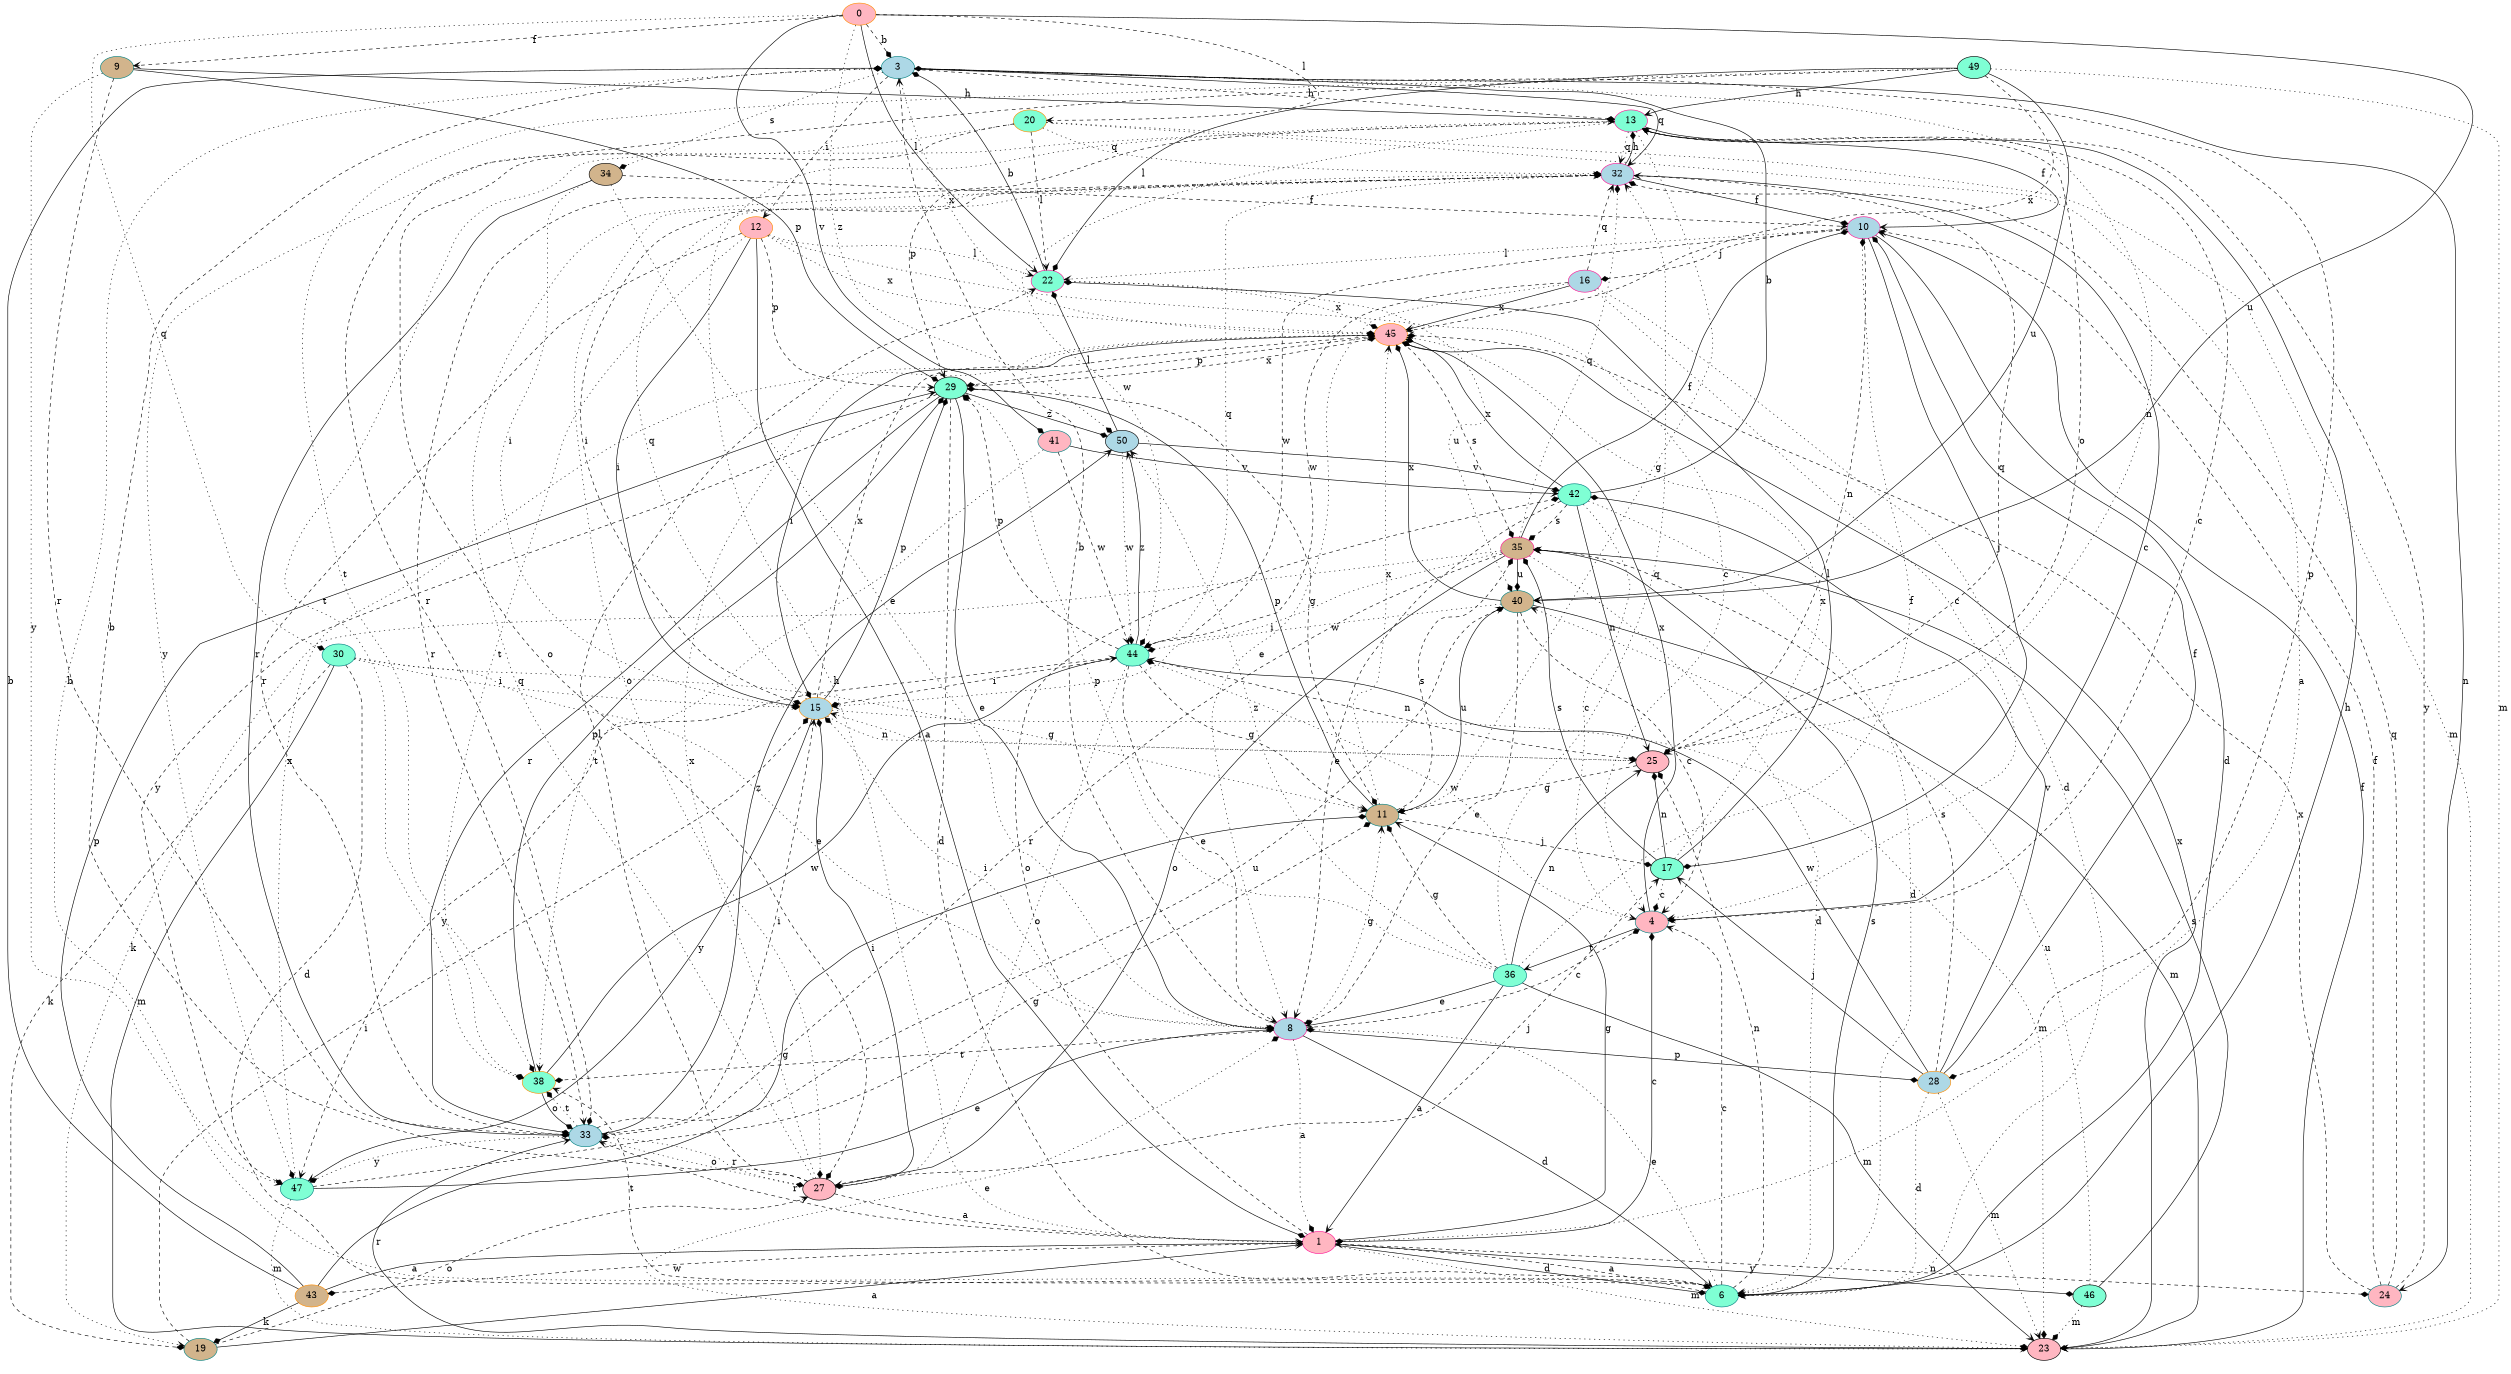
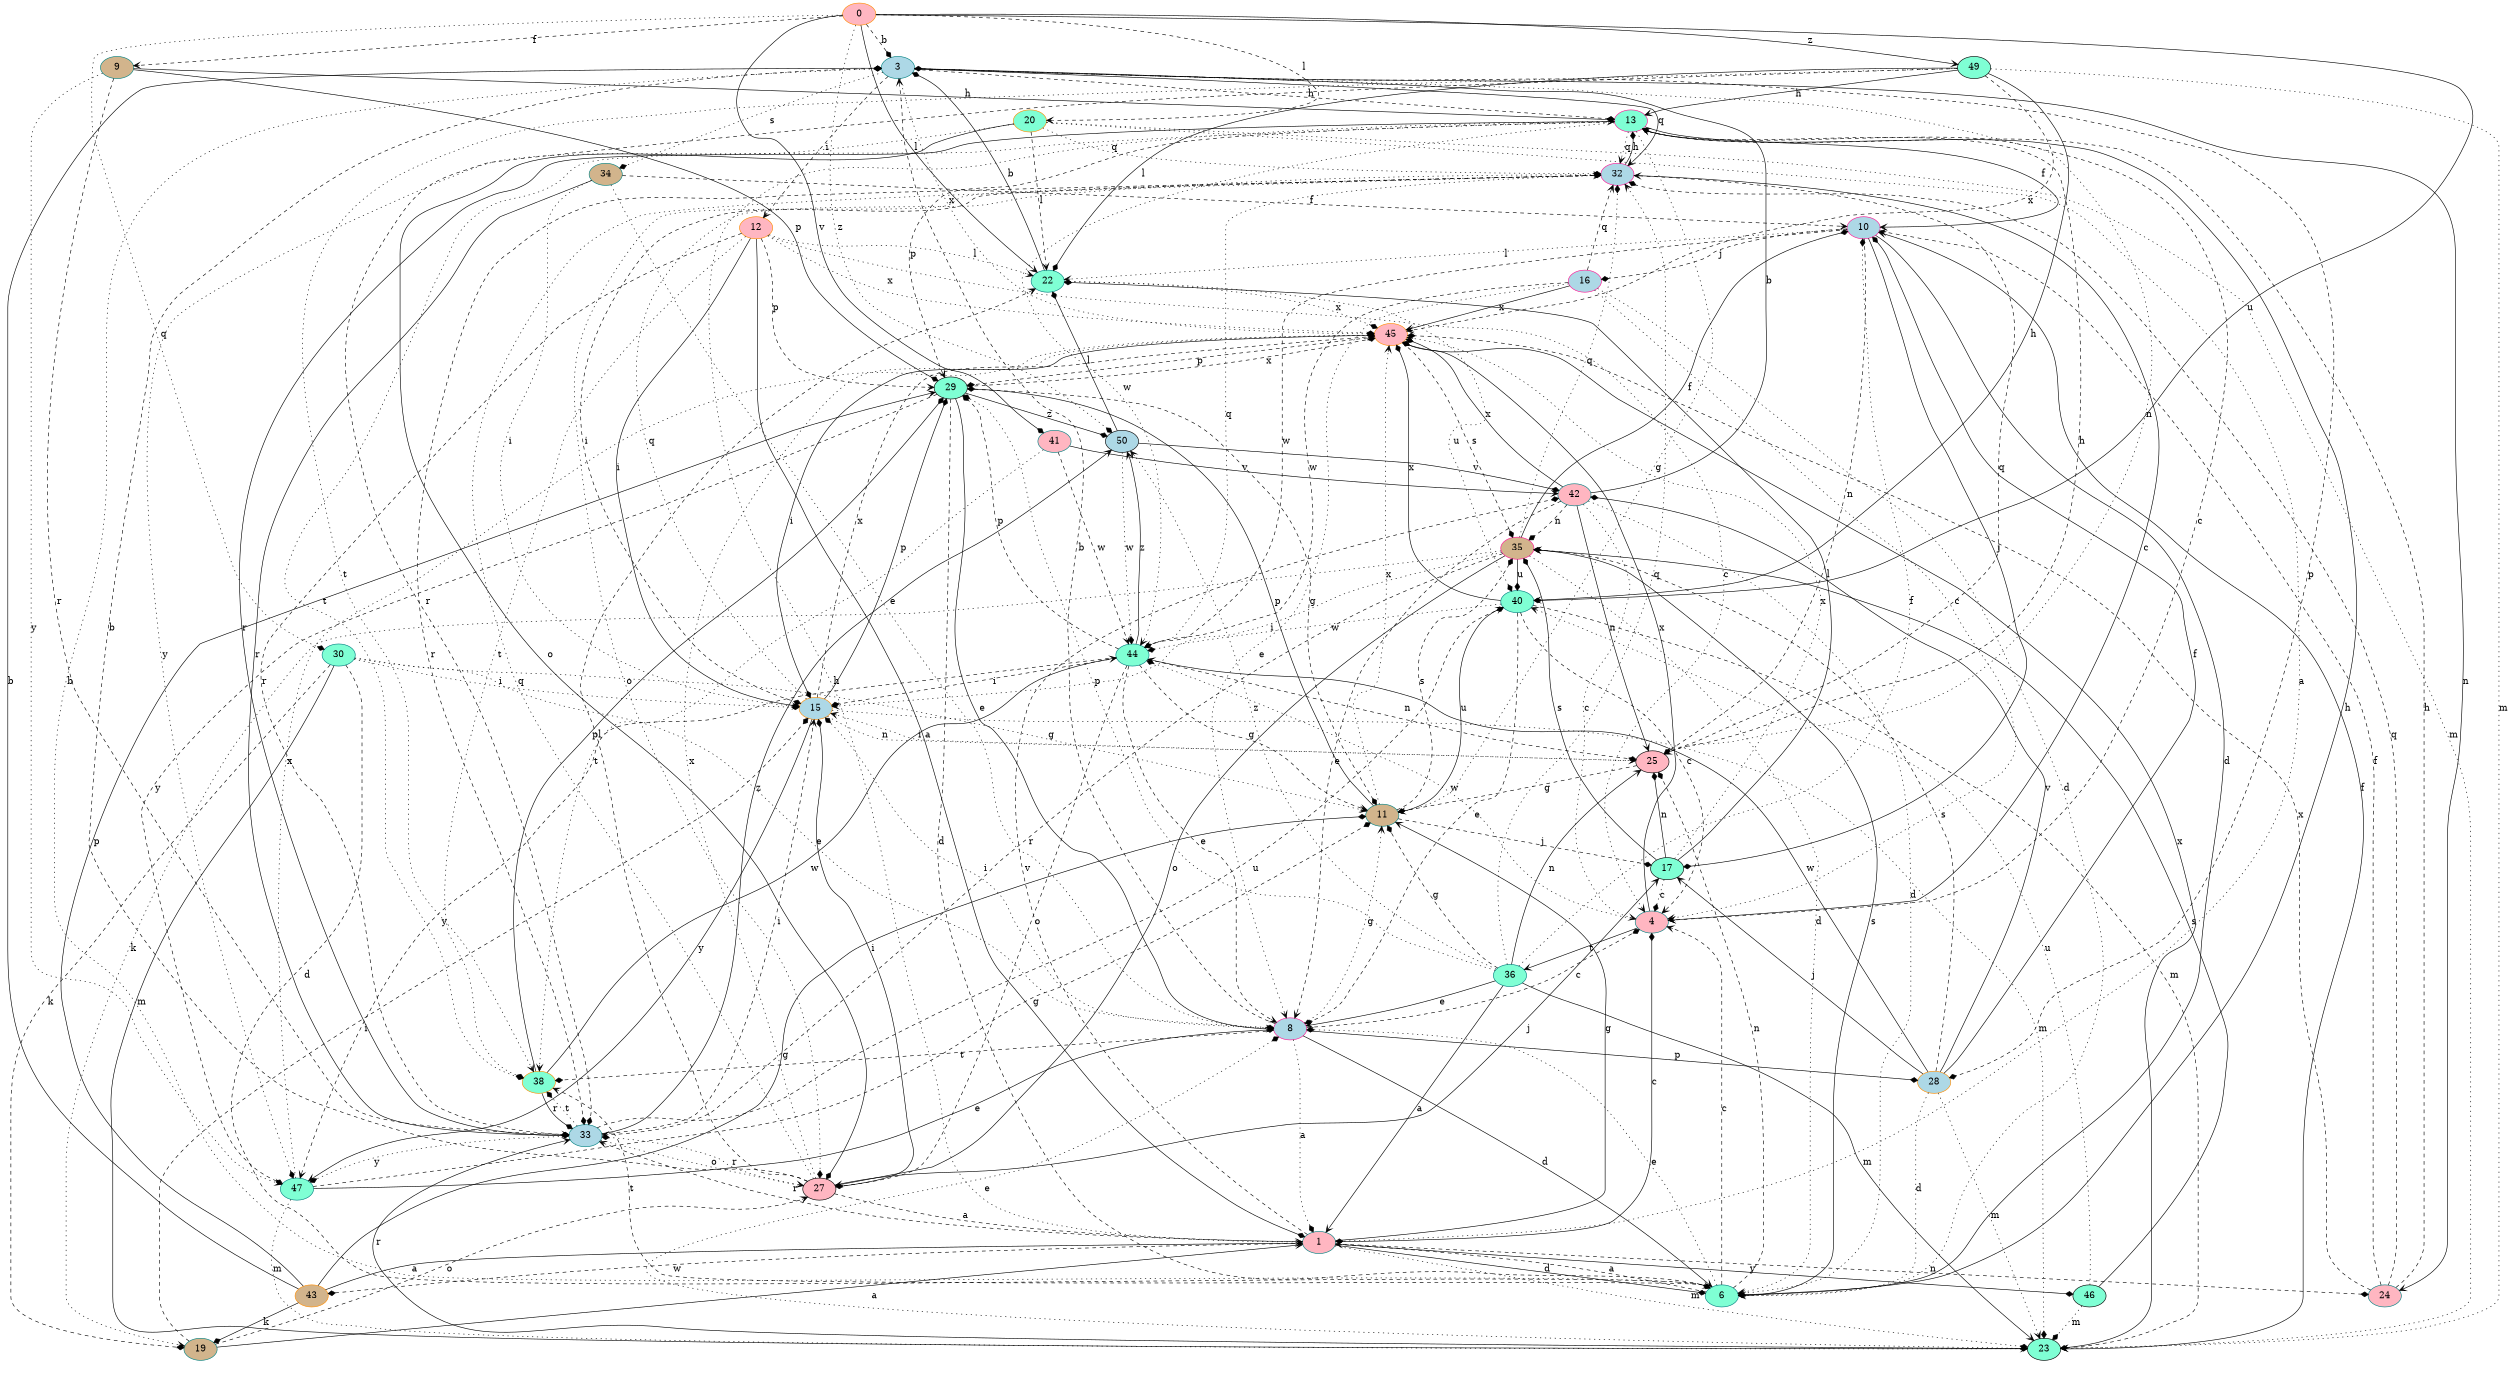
none -> (1657, 33)
(2239, 55) -> (2239, 55)
(684, 113) -> (684, 113)
(606, 174) -> (606, 174)
(1737, 200) -> none
(593, 206) -> (593, 206)
(1107, 219) -> (1107, 219)
(1048, 281) -> (1048, 281)
(2034, 335) -> (2034, 335)
(2082, 441) -> (2082, 441)
(2213, 455) -> (2213, 455)
(416, 467) -> (416, 467)
(1574, 495) -> (1574, 495)
(1558, 521) -> (1558, 521)
(1517, 602) -> (1517, 602)
(2427, 708) -> (2427, 708)
(563, 722) -> (465, 208)
(1028, 869) -> (1028, 869)
(2077, 870) -> (2077, 870)
(1017, 957) -> (1017, 957)
(555, 1109) -> (555, 1109)
(1291, 1124) -> (1291, 1124)
(698, 1164) -> (698, 1164)
(1319, 1243) -> (1319, 1243)
(2044, 1349) -> (2044, 1349)
